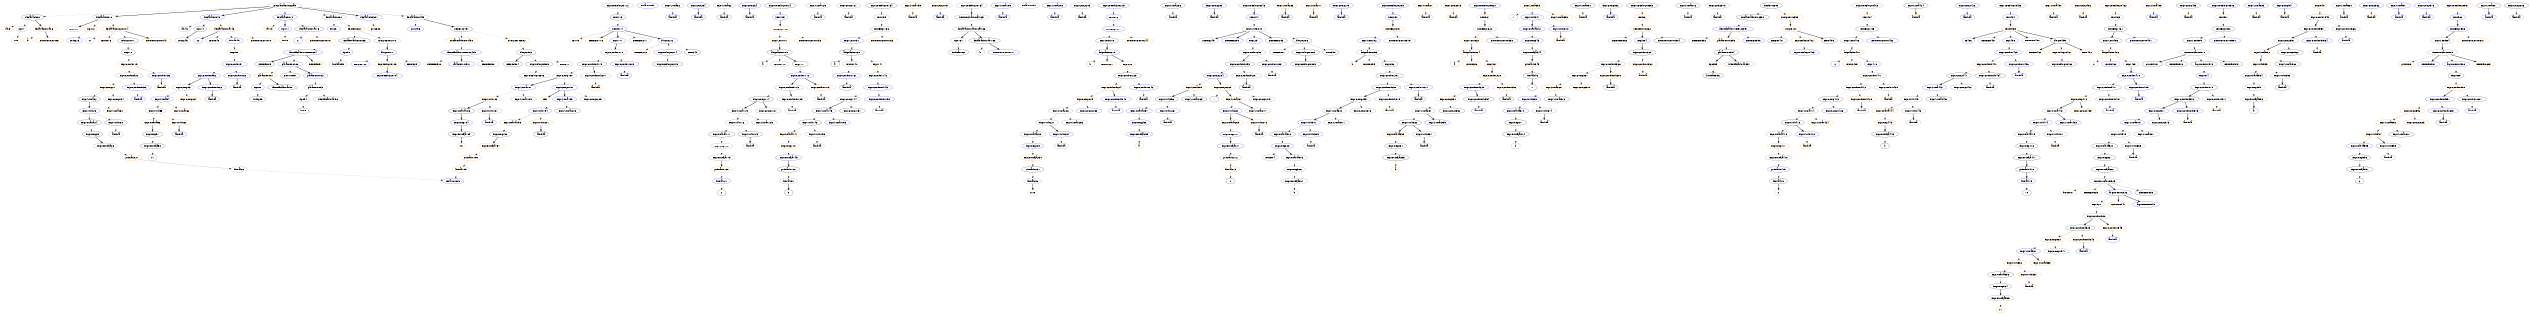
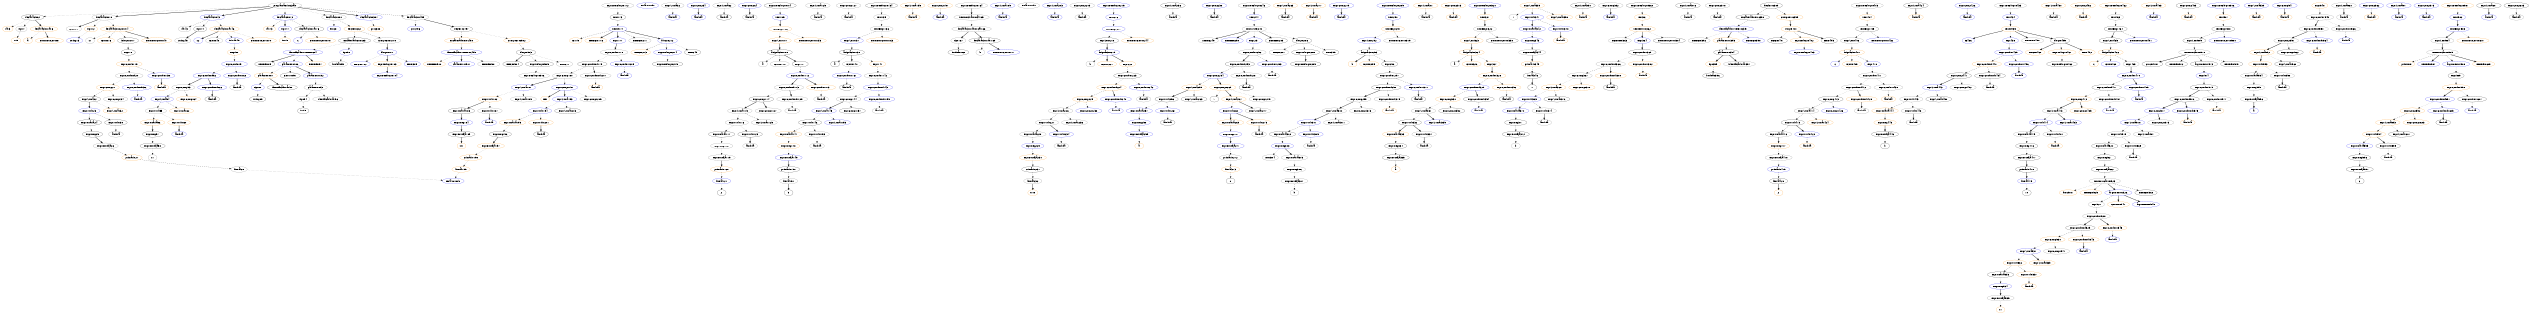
(1989, 41) -> none
(669, 47) -> (666, 46)
(1859, 92) -> (1859, 92)
(2034, 128) -> (2034, 128)
